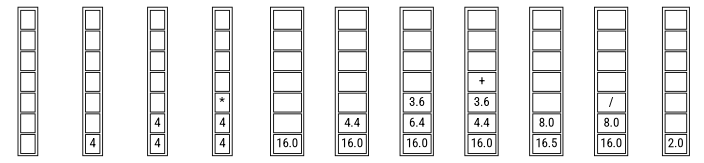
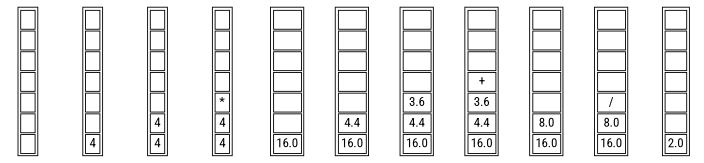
(417, 123) -> (417, 123)
(547, 144) -> (547, 144)
